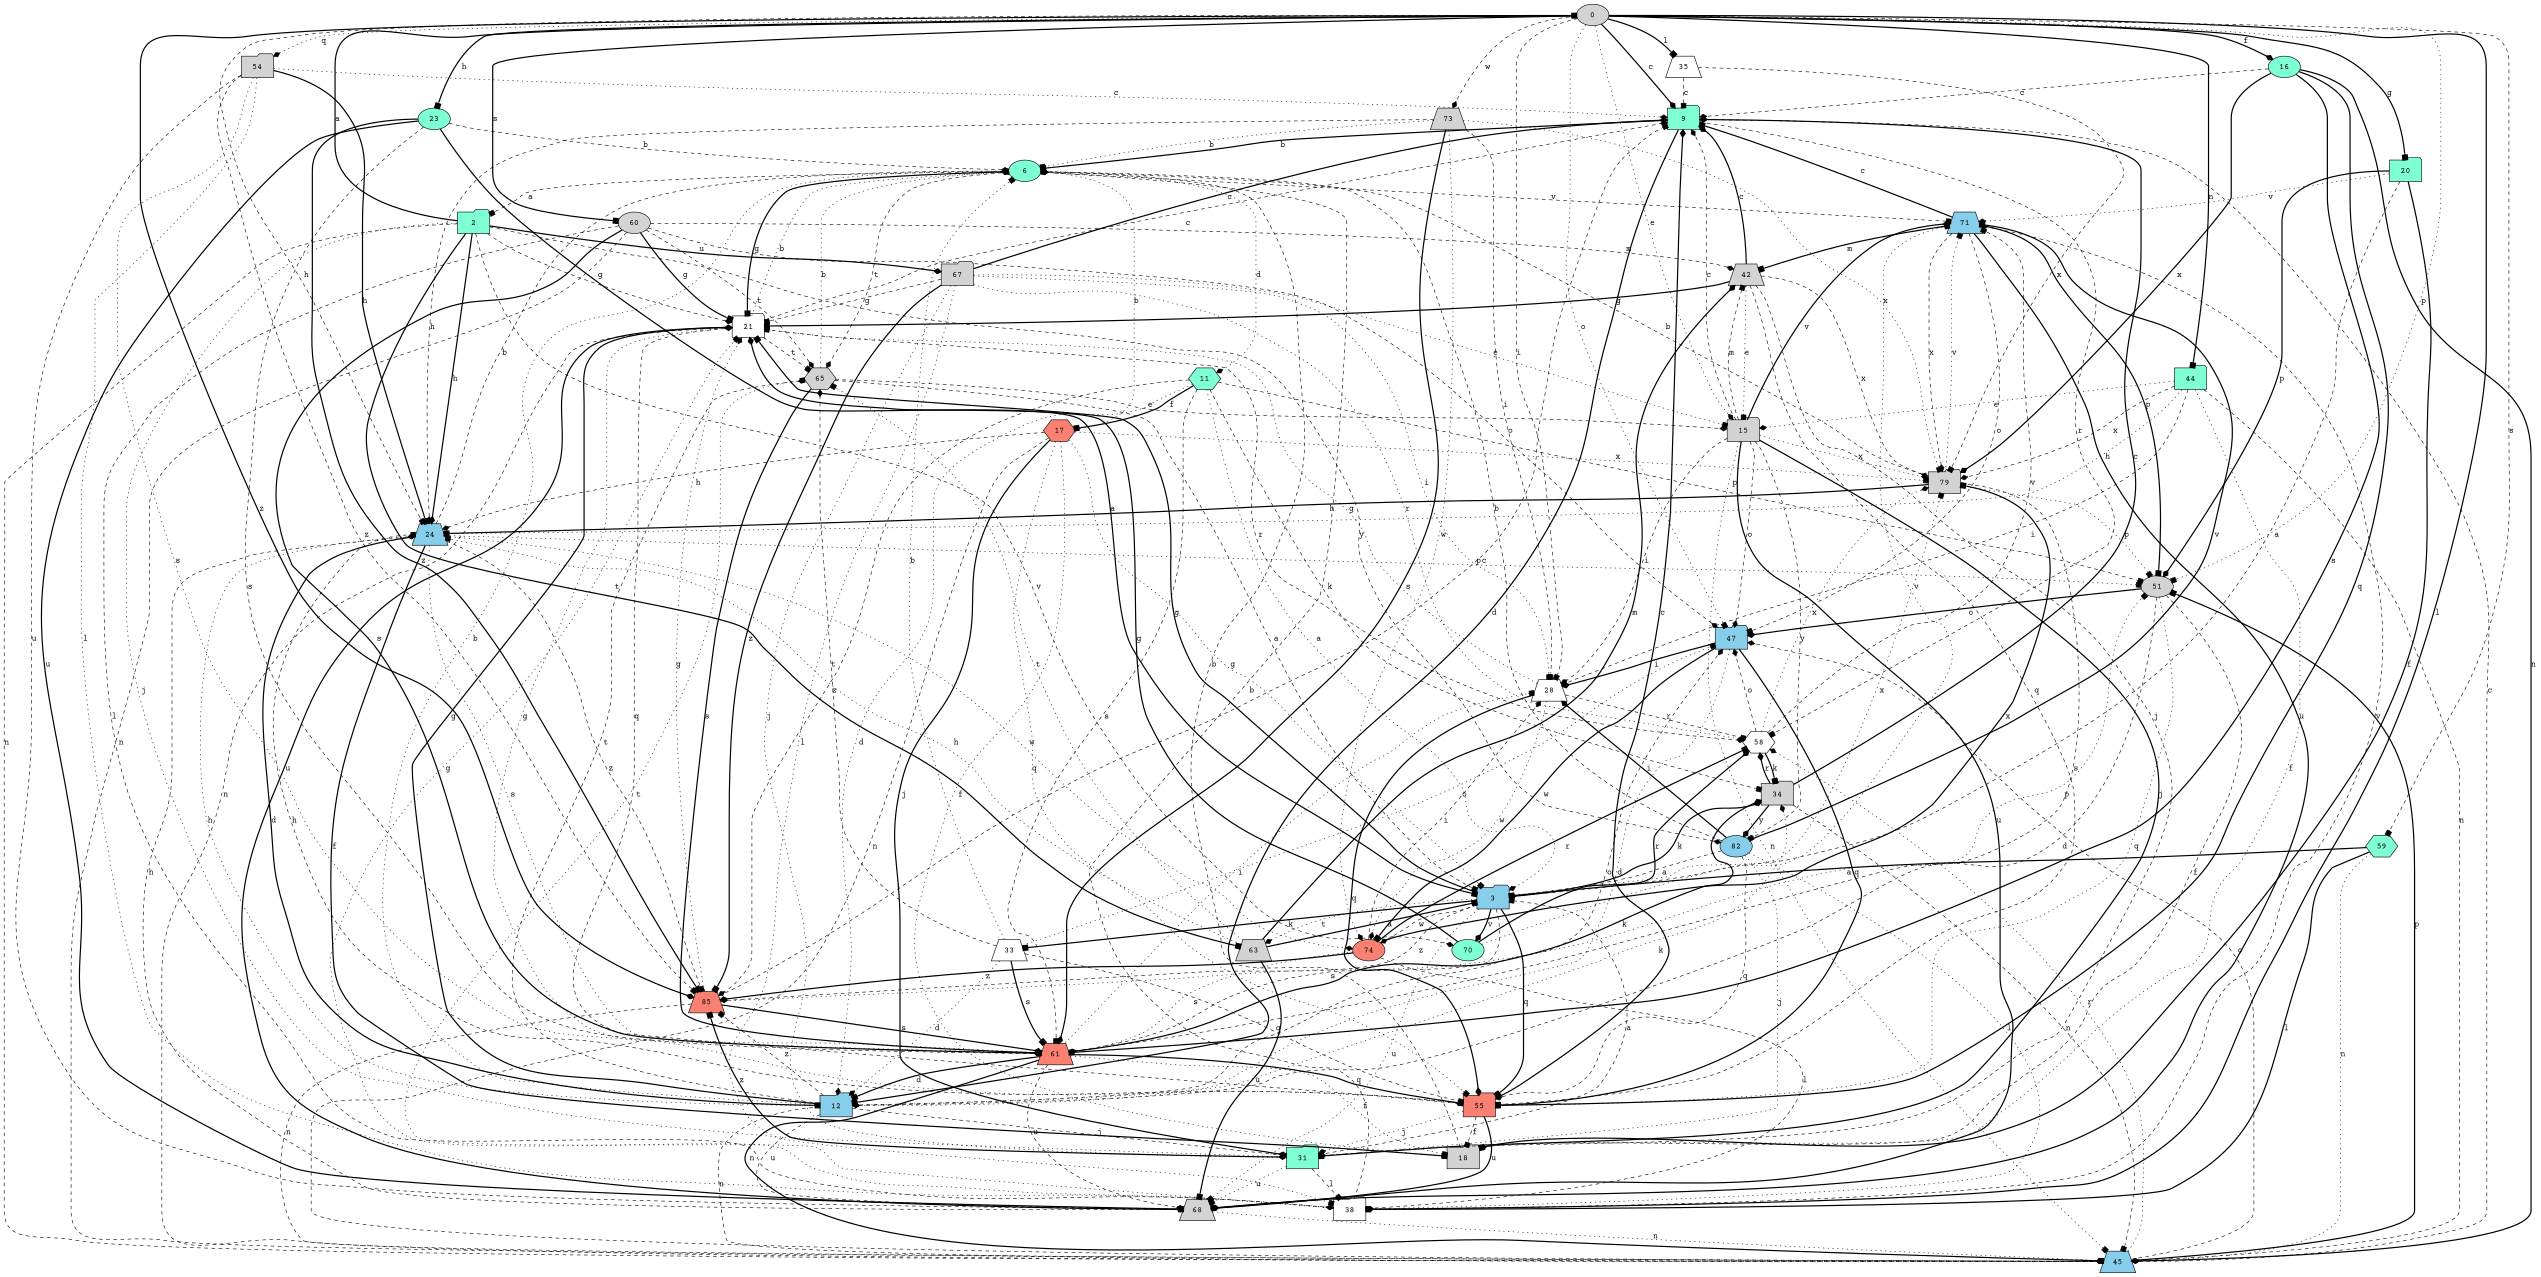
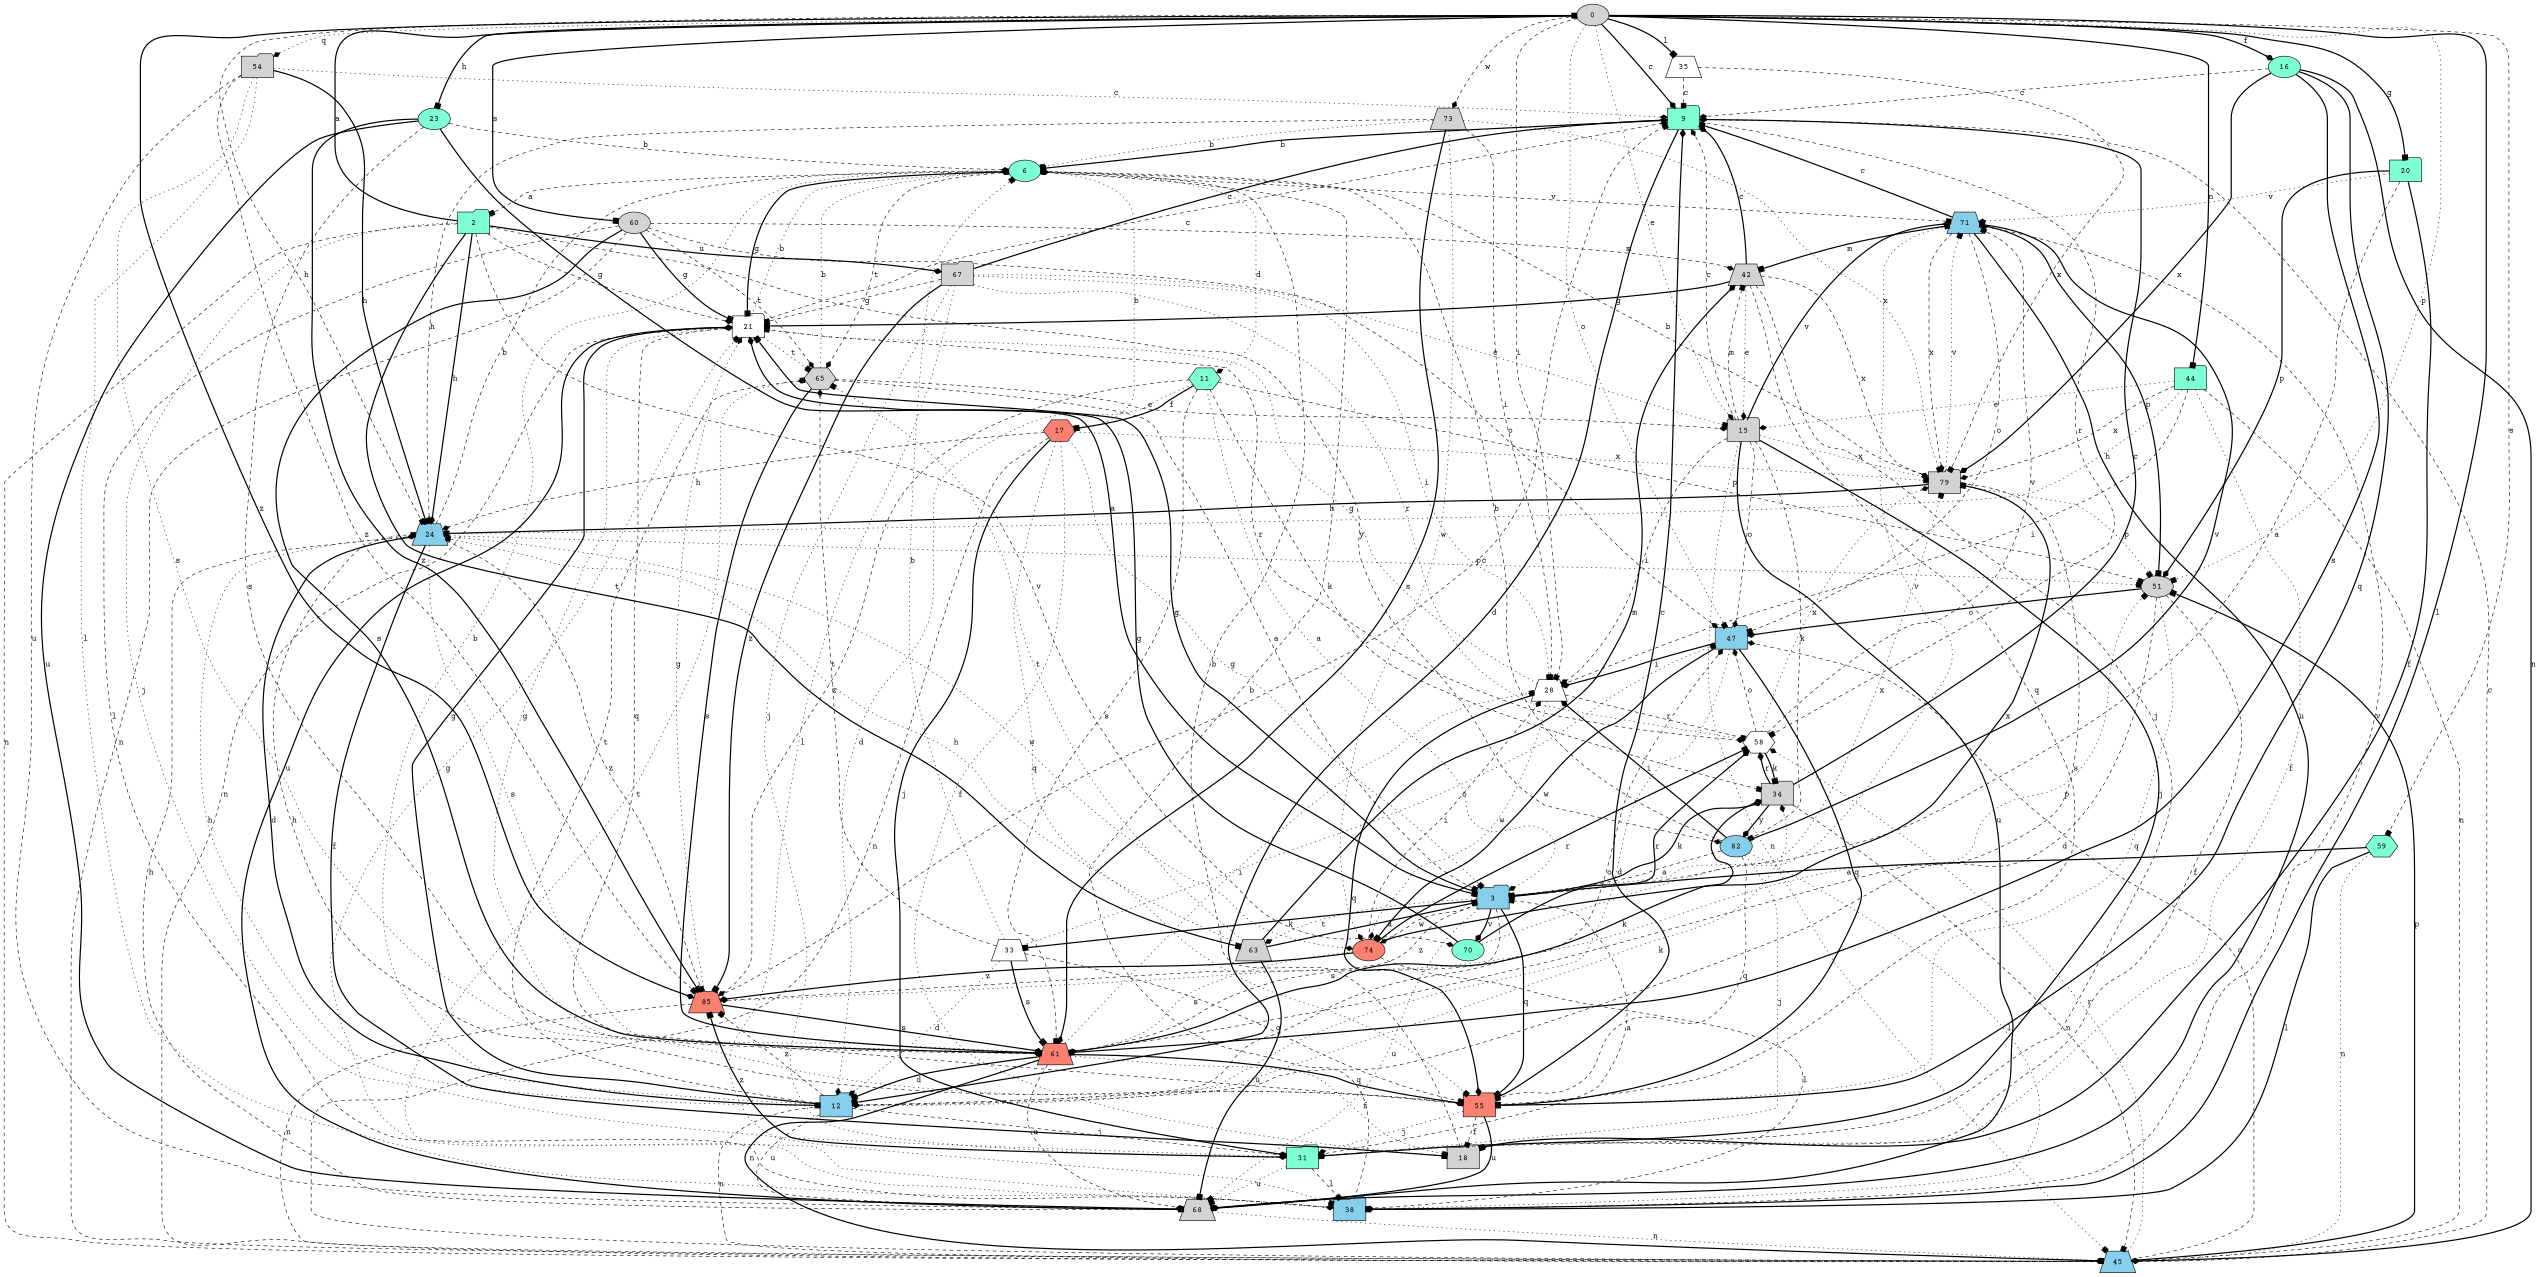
(1745, 350) -> (1745, 349)
(784, 352) -> (784, 352)
(1803, 638) -> (1803, 638)
(1706, 1019) -> (1706, 1020)
(1350, 1210) -> (1350, 1210)
